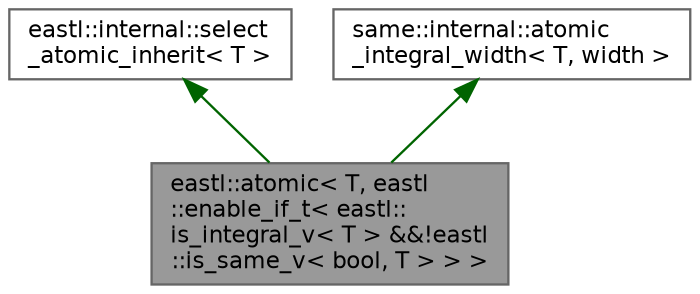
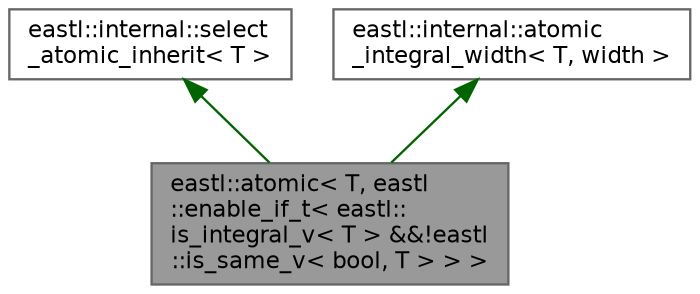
(512, 44) -> (512, 44)
